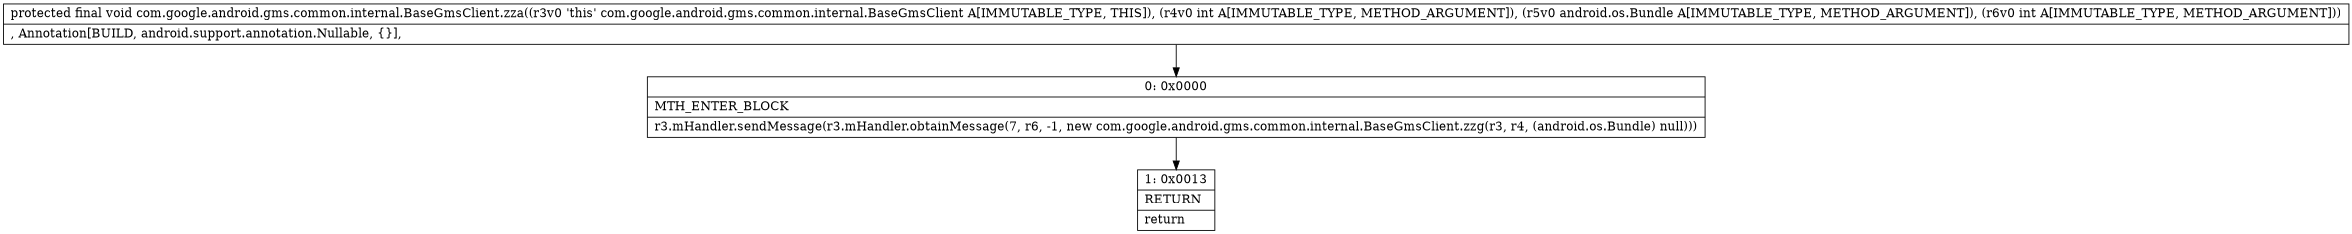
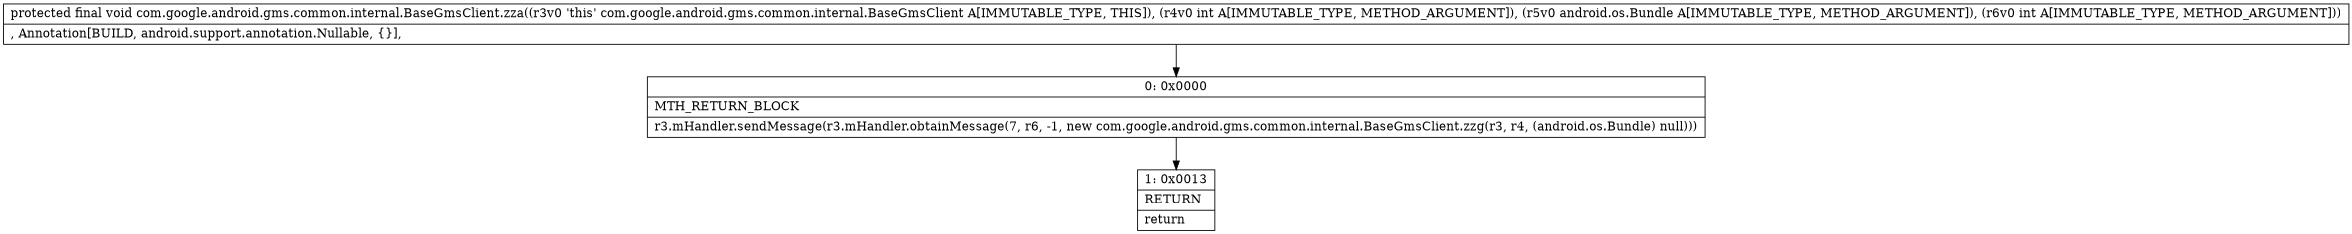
(722, 107) -> (727, 107)
